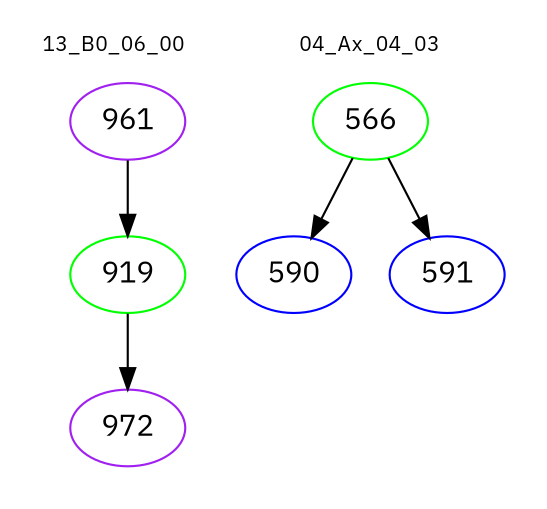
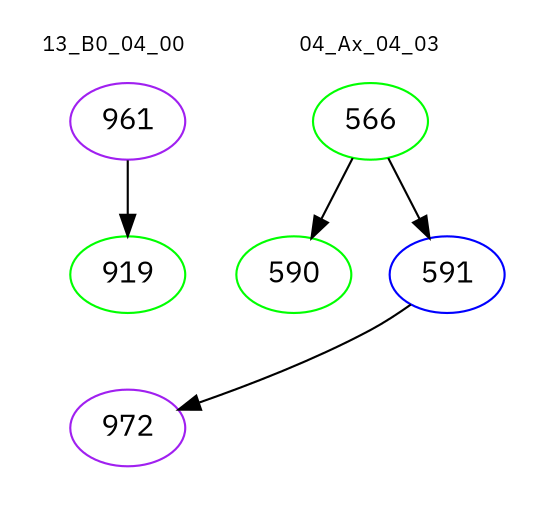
(114, 46) -> (114, 46)
(294, 275) -> (294, 275)
(128, 341) -> (308, 360)
